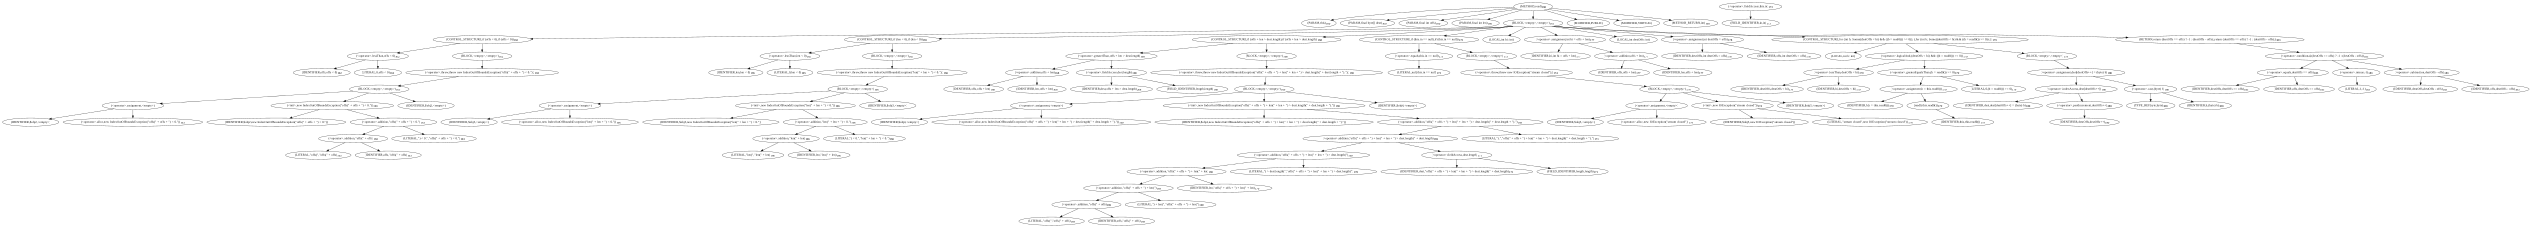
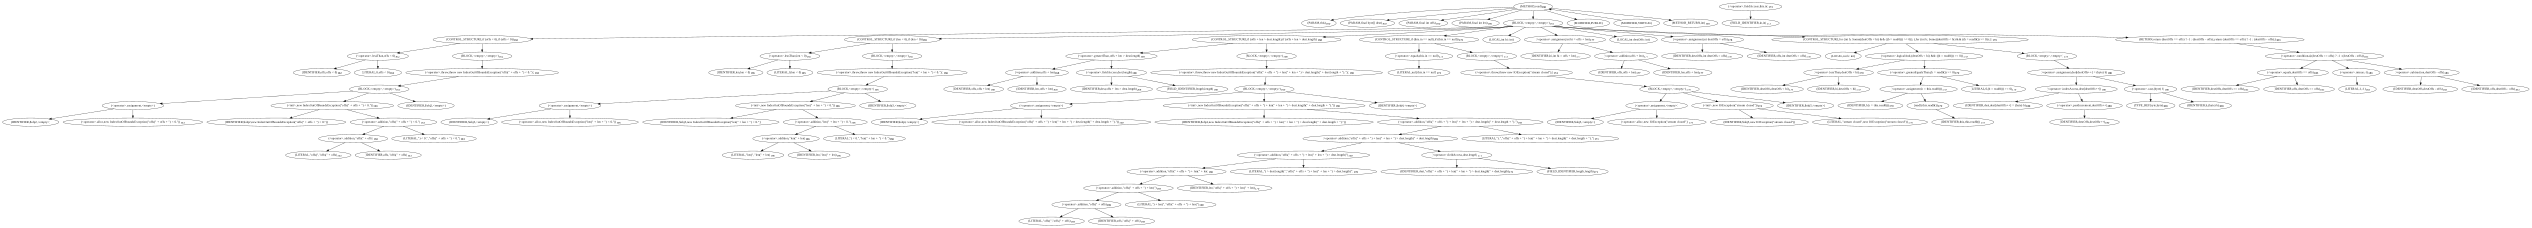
(1582, 15) -> (1586, 15)
